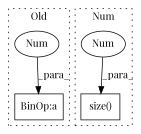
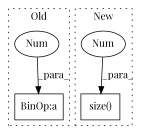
(104, 17) -> (104, 17)
